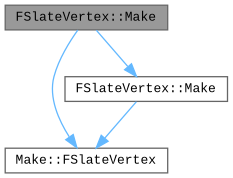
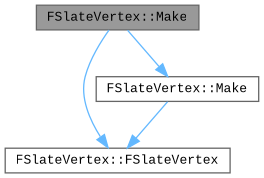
(86, 161) -> (118, 161)
